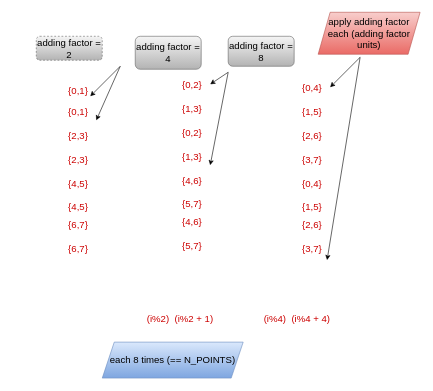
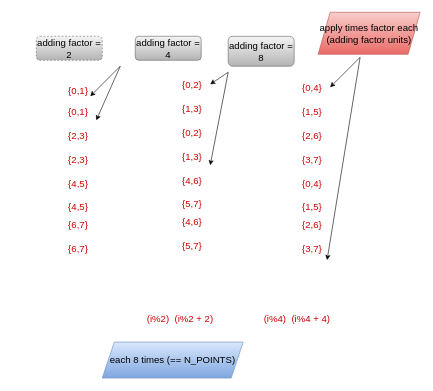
(369, 33) -> (369, 33)
(168, 53) -> (168, 48)
(180, 319) -> (180, 319)
